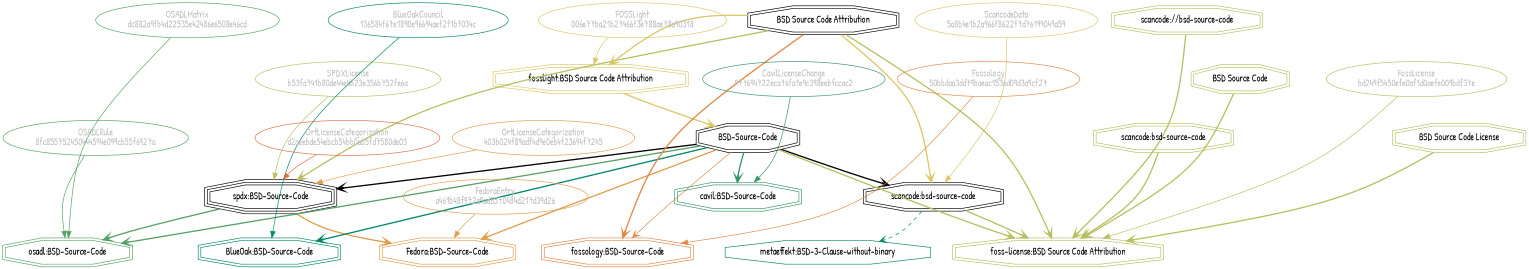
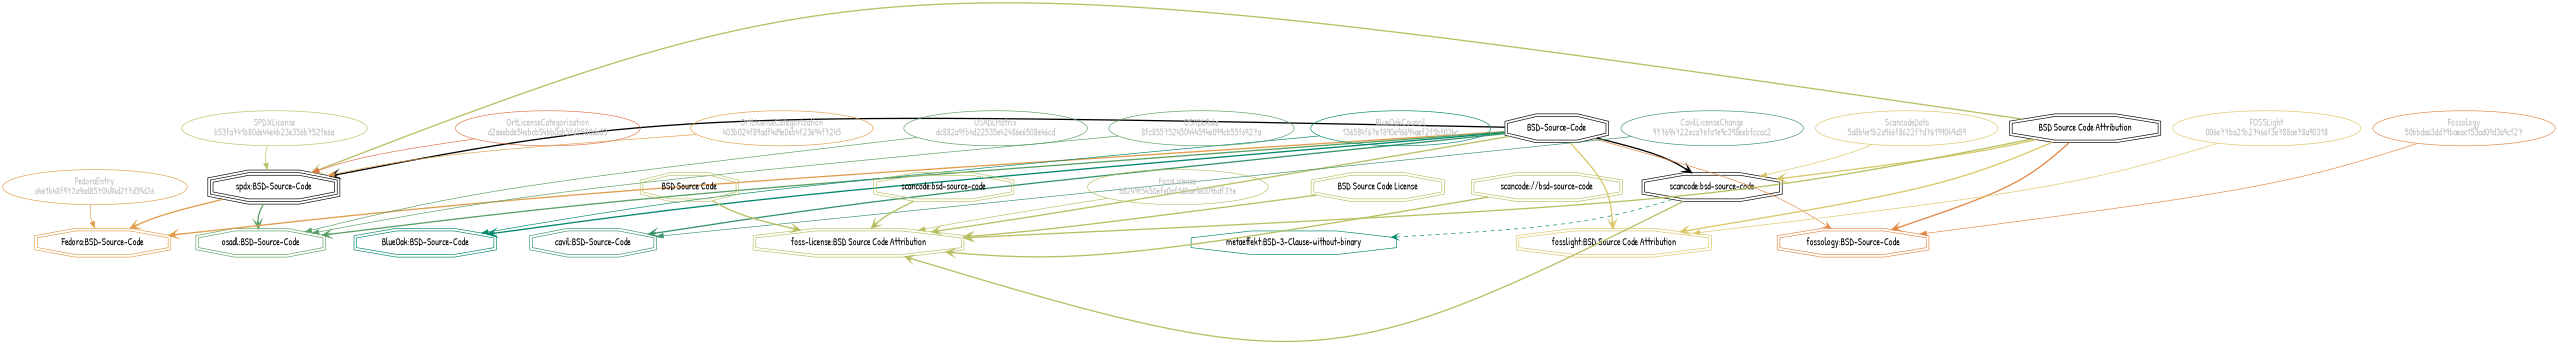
(666, 109) -> (1600, 178)
